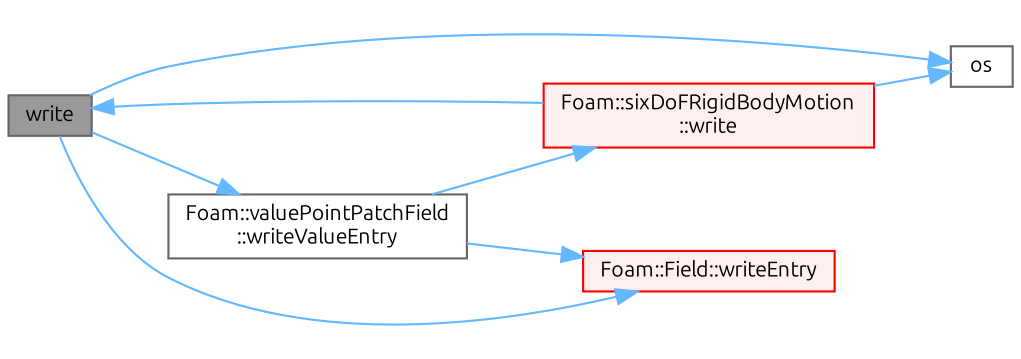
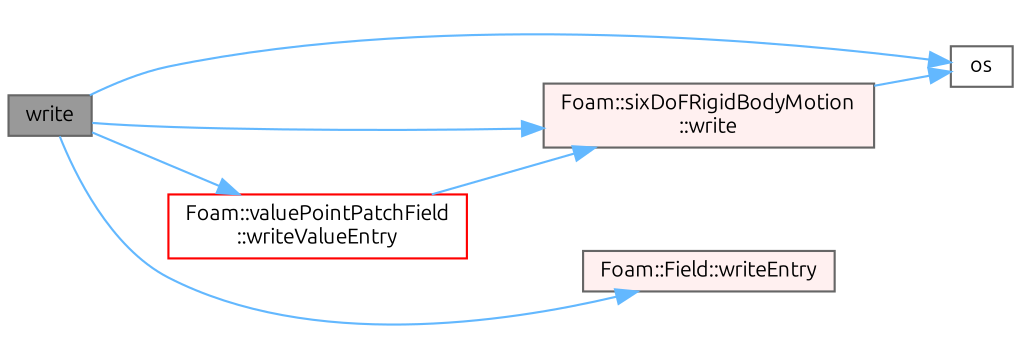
(328, 101) -> (307, 130)
(709, 116) -> (709, 116)
(318, 226) -> (318, 226)
(514, 249) -> none
(709, 271) -> (709, 271)
